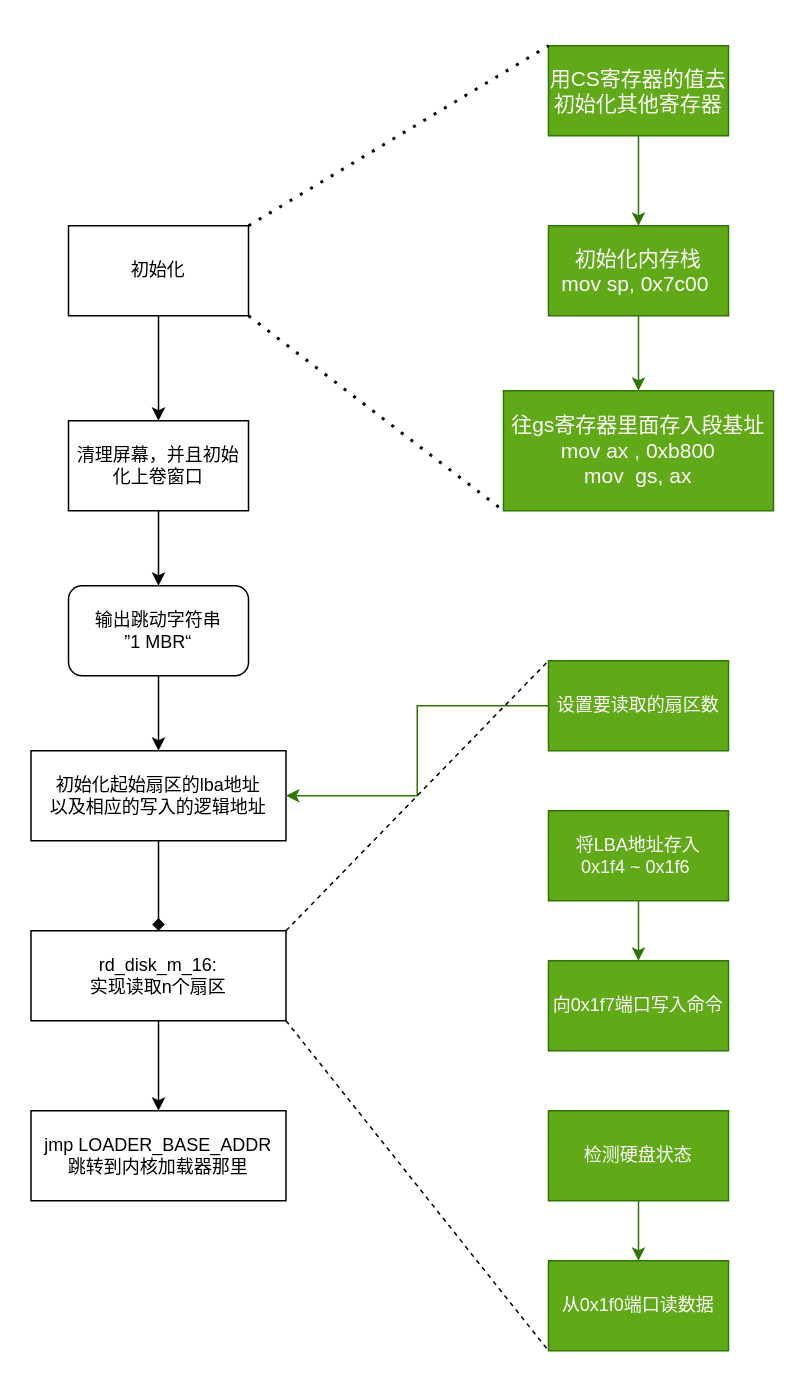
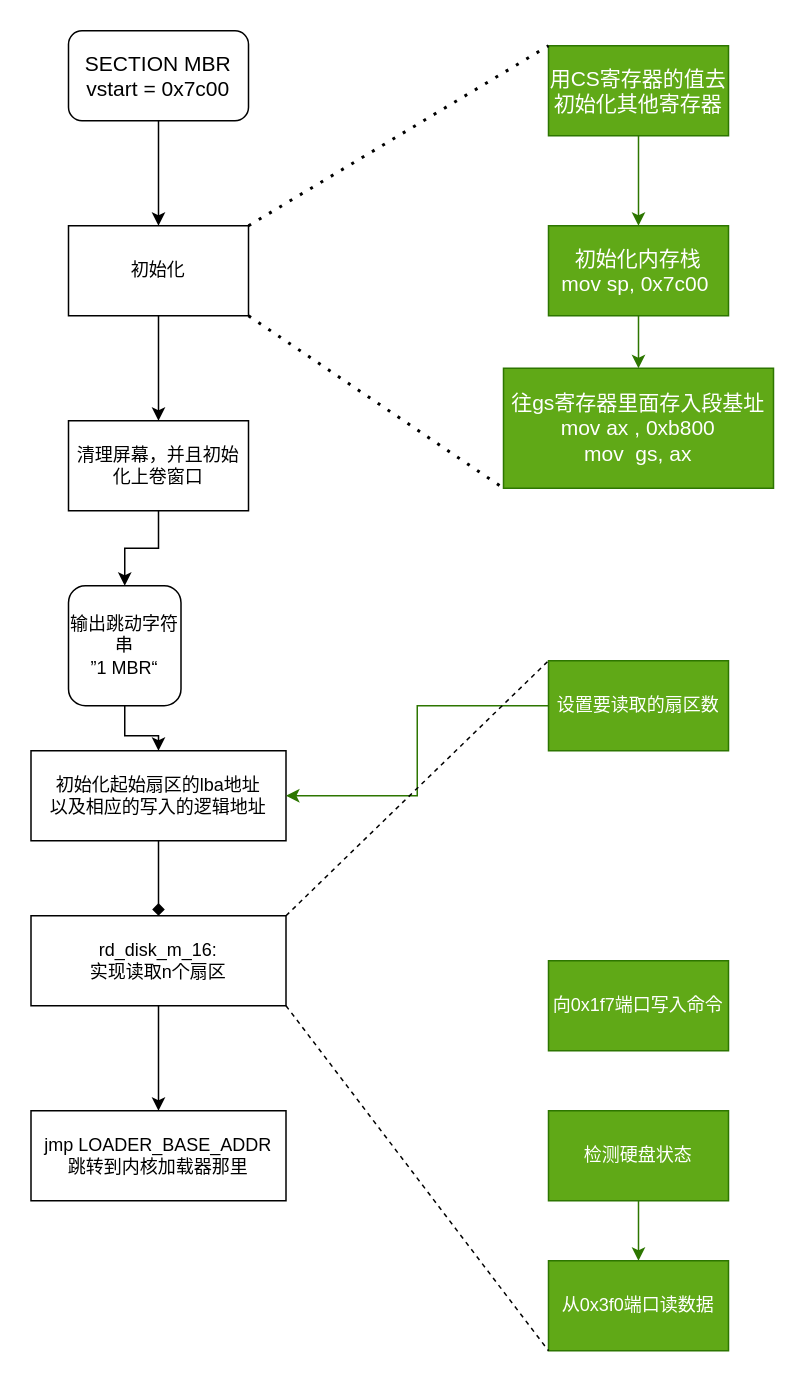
none -> (158, 76)
none -> (158, 168)
(638, 451) -> (638, 428)
(158, 631) -> (125, 646)
(638, 856) -> none
(638, 926) -> none
(158, 976) -> (158, 961)
(638, 1306) -> (638, 1306)
